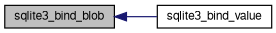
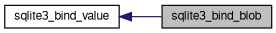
(142, 17) -> (147, 17)
